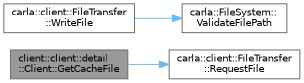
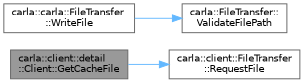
(69, 18) -> (69, 18)
(235, 18) -> (235, 18)
(69, 64) -> (69, 64)
